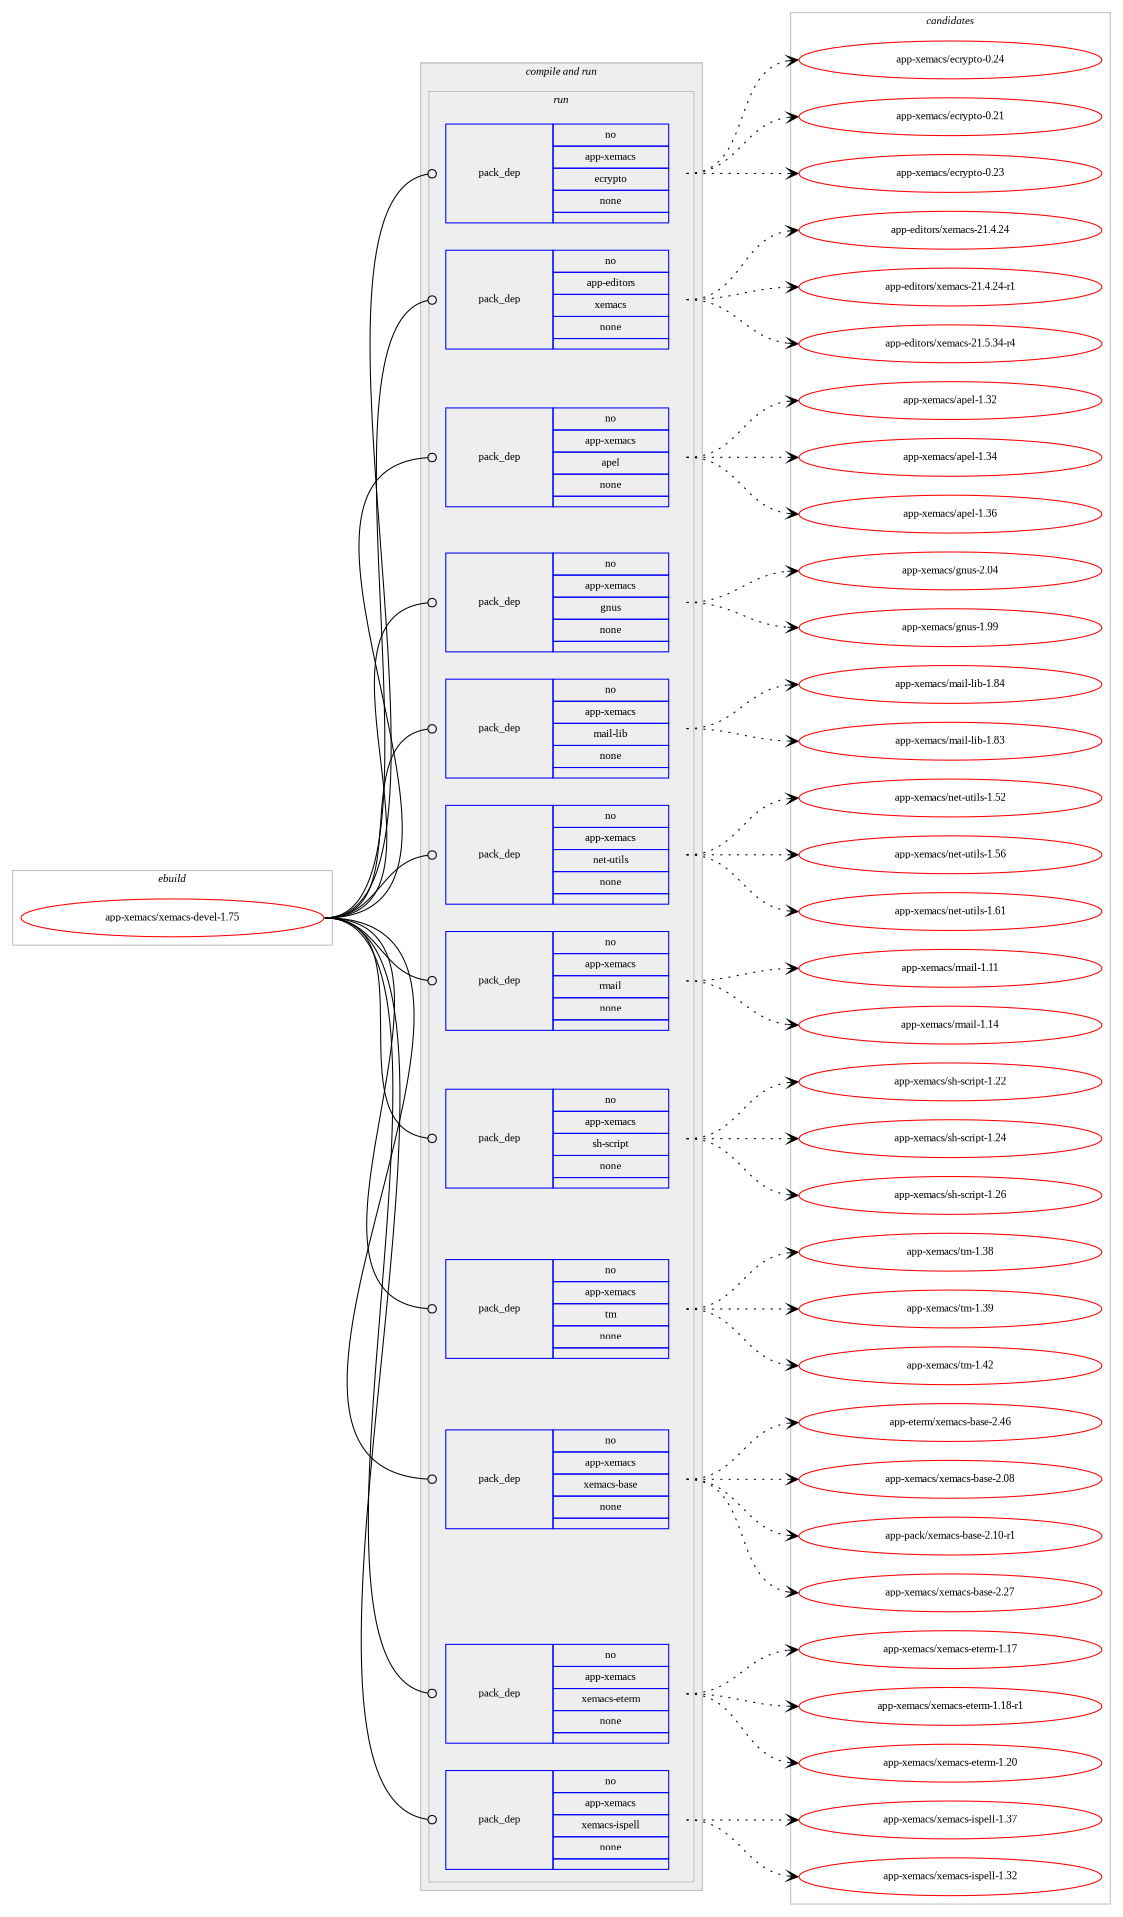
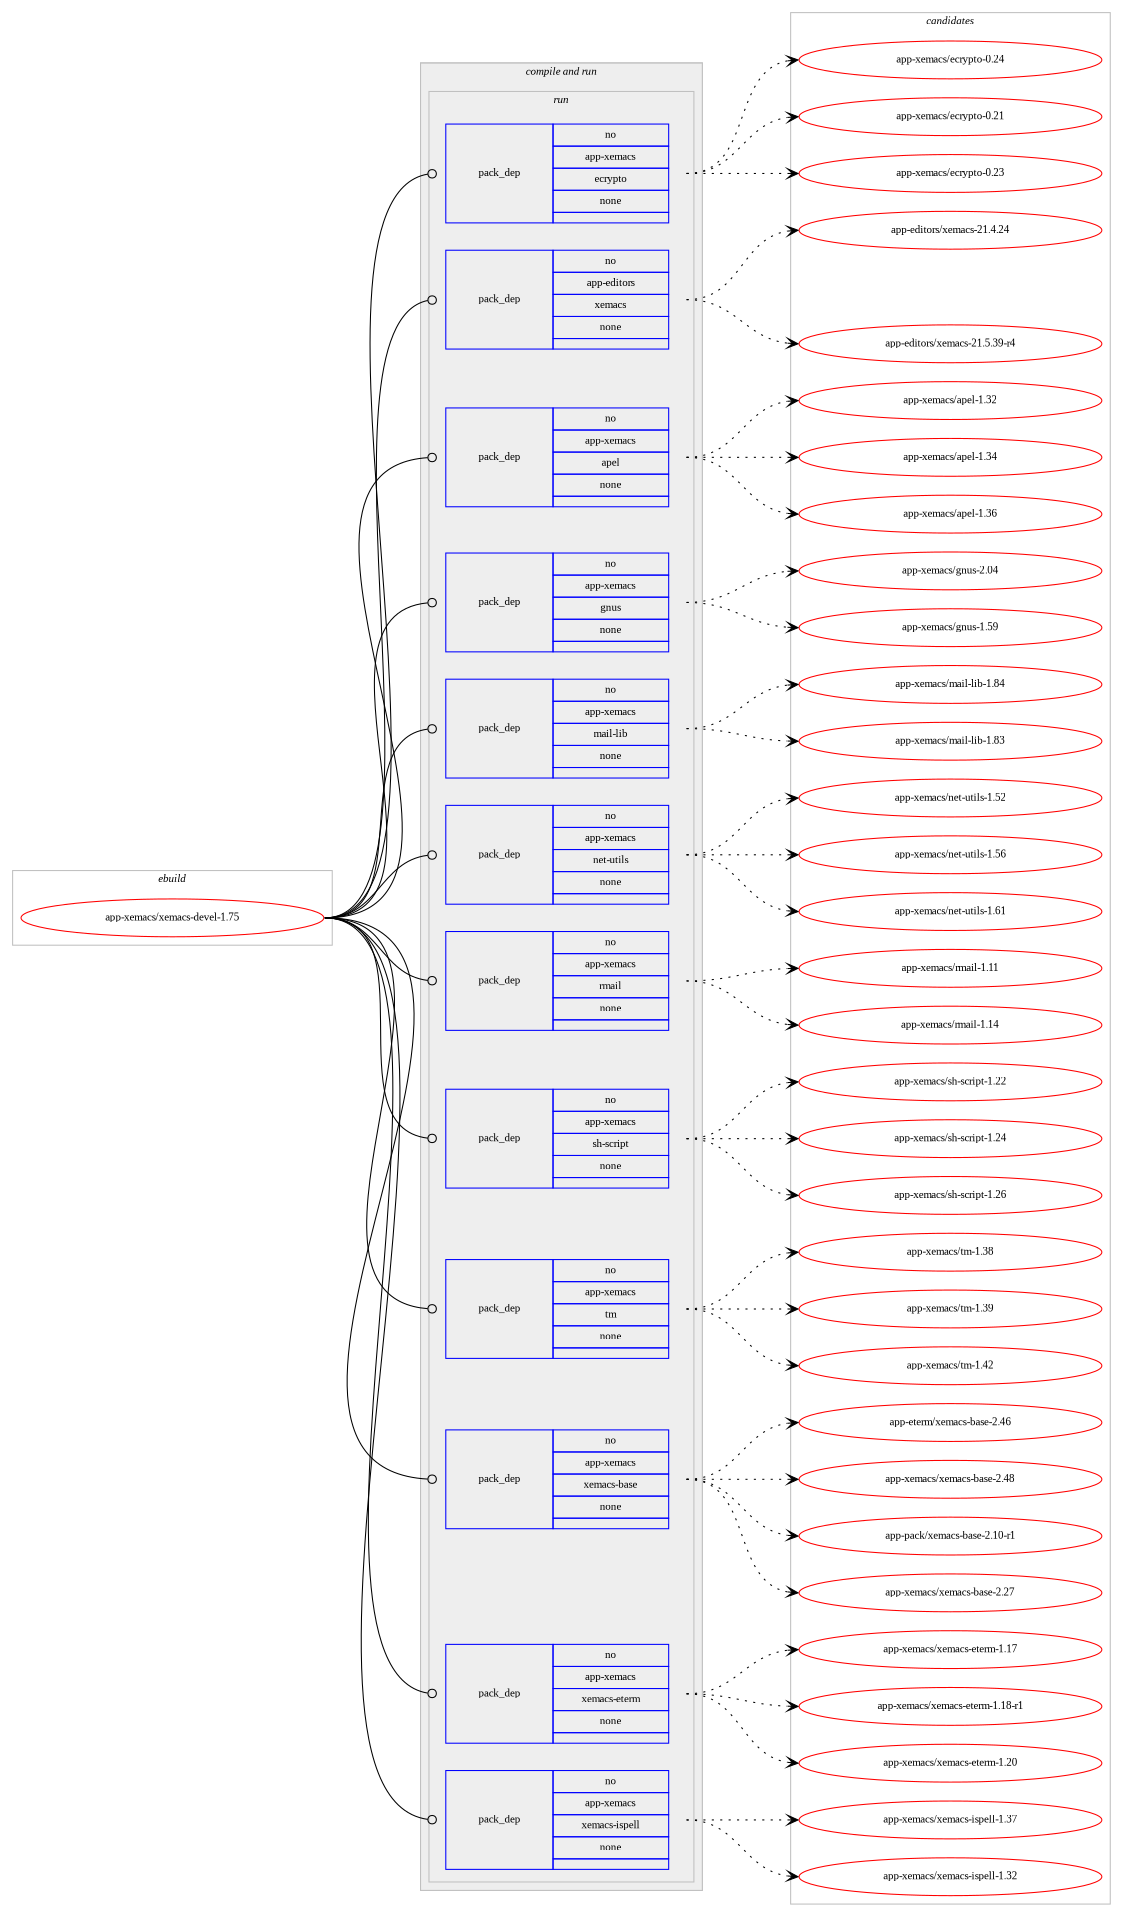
(950, 287) -> none
(950, 344) -> (950, 344)
(950, 628) -> (950, 628)
(950, 1479) -> (950, 1479)
